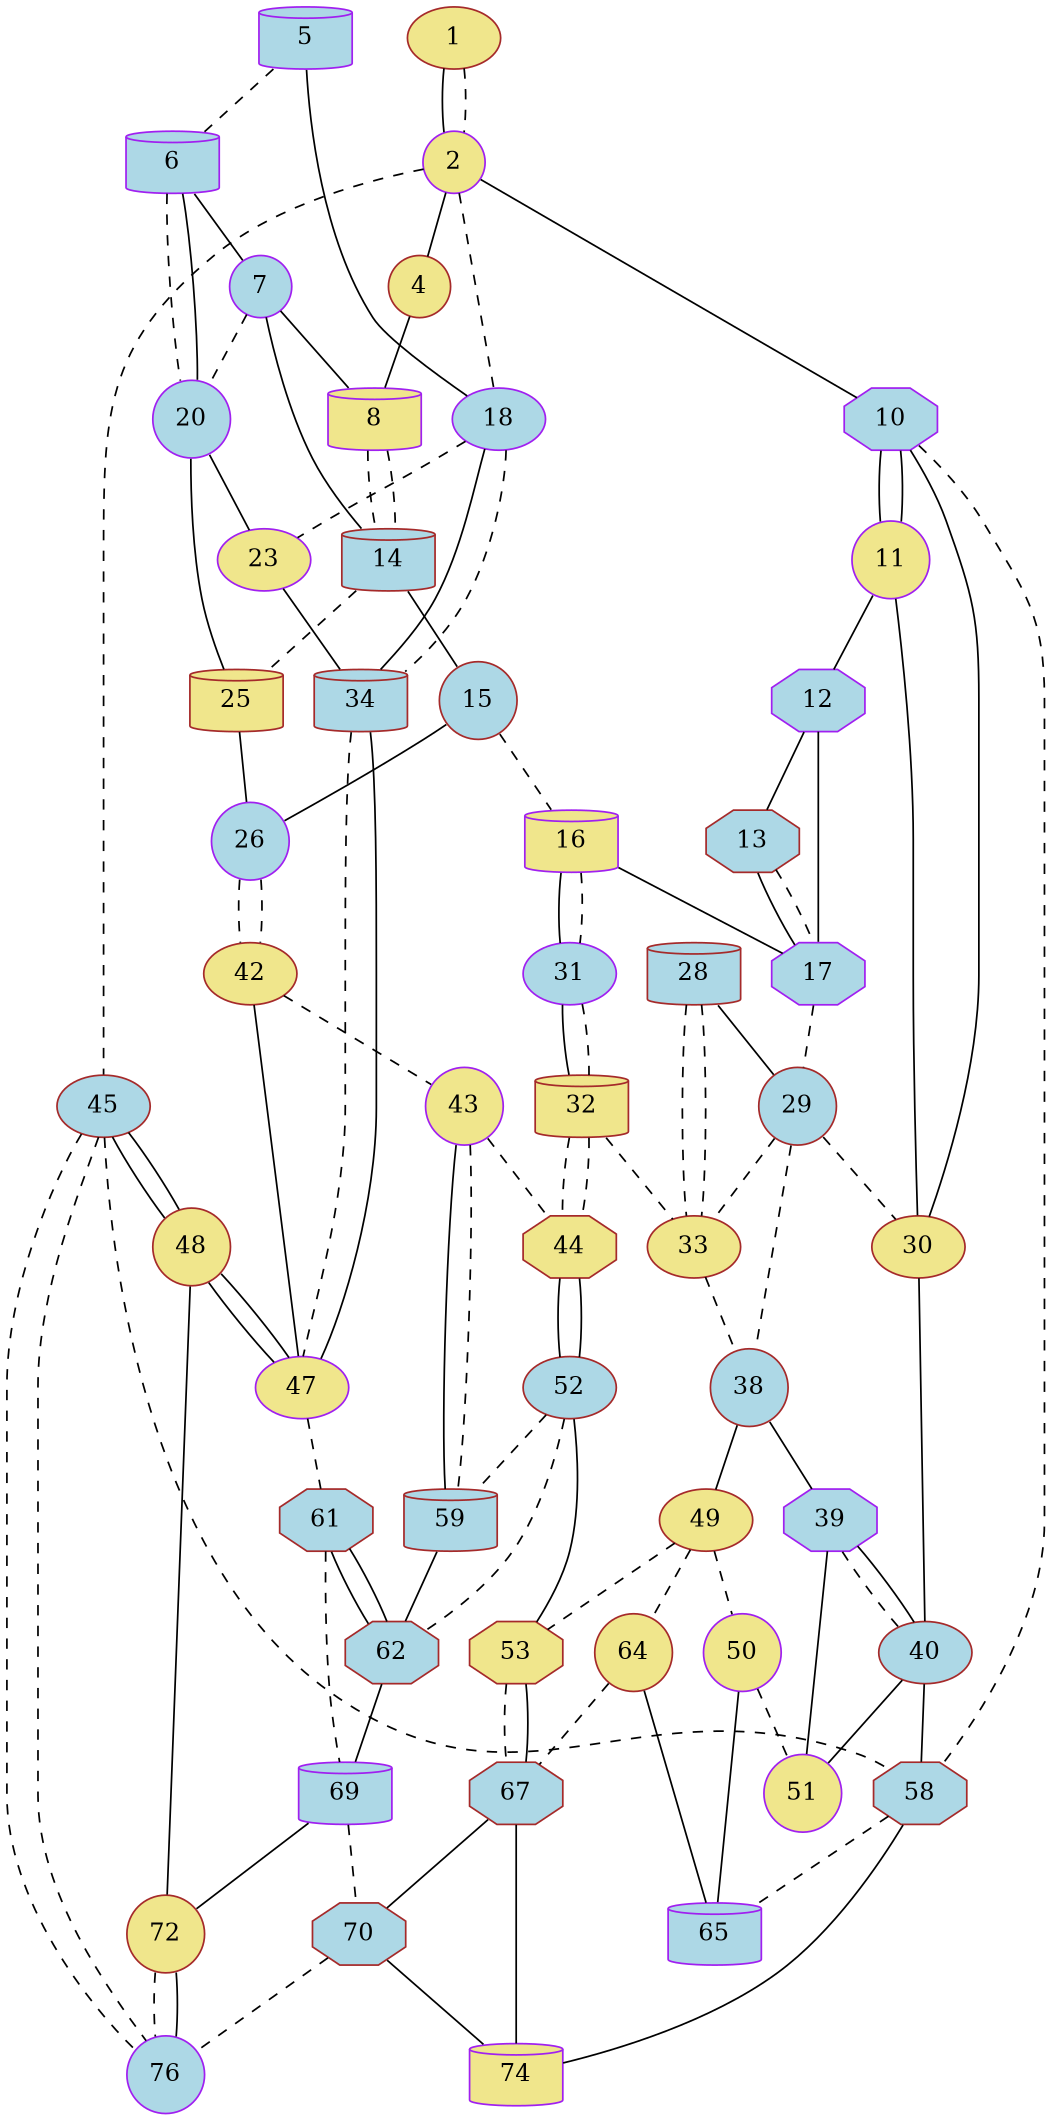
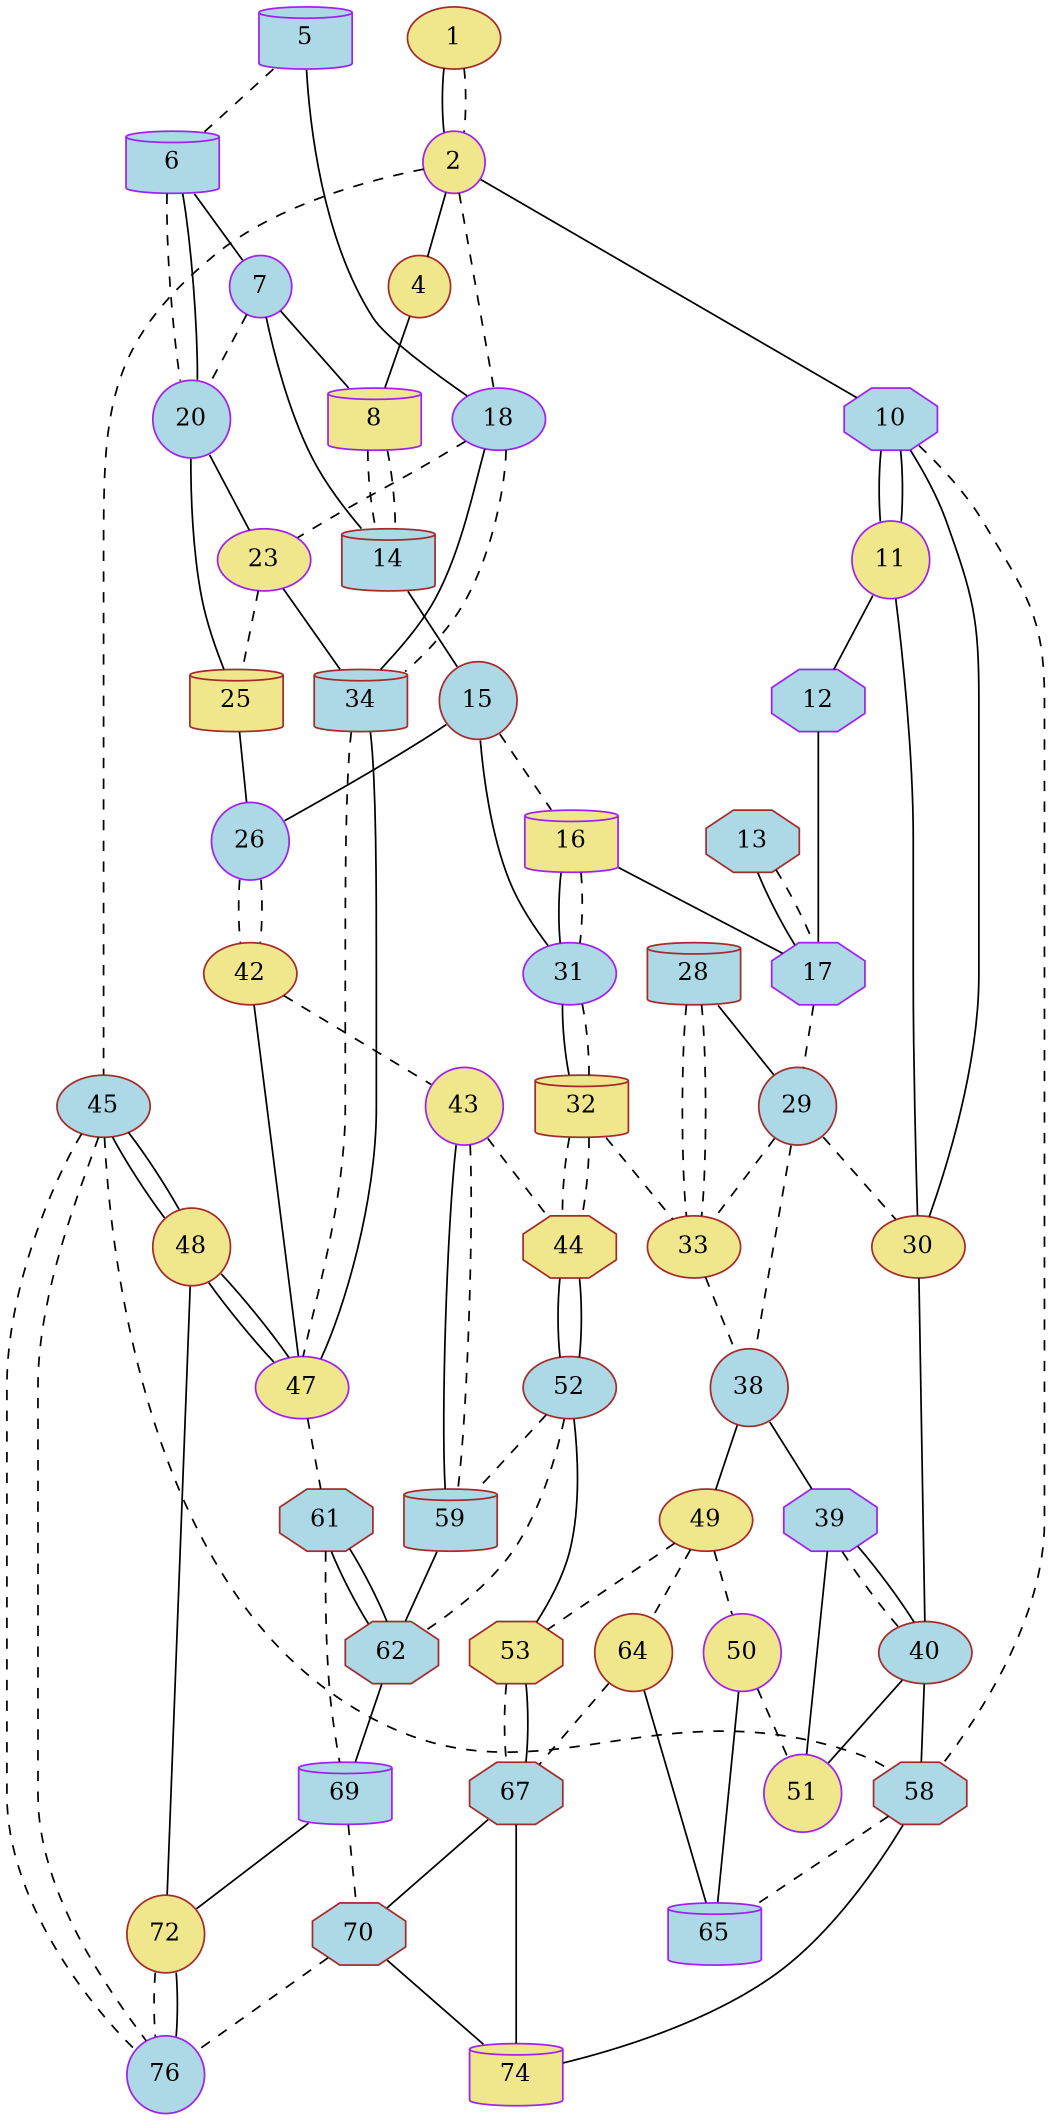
(321, 622) -> (250, 630)
(785, 771) -> none
none -> (499, 848)
